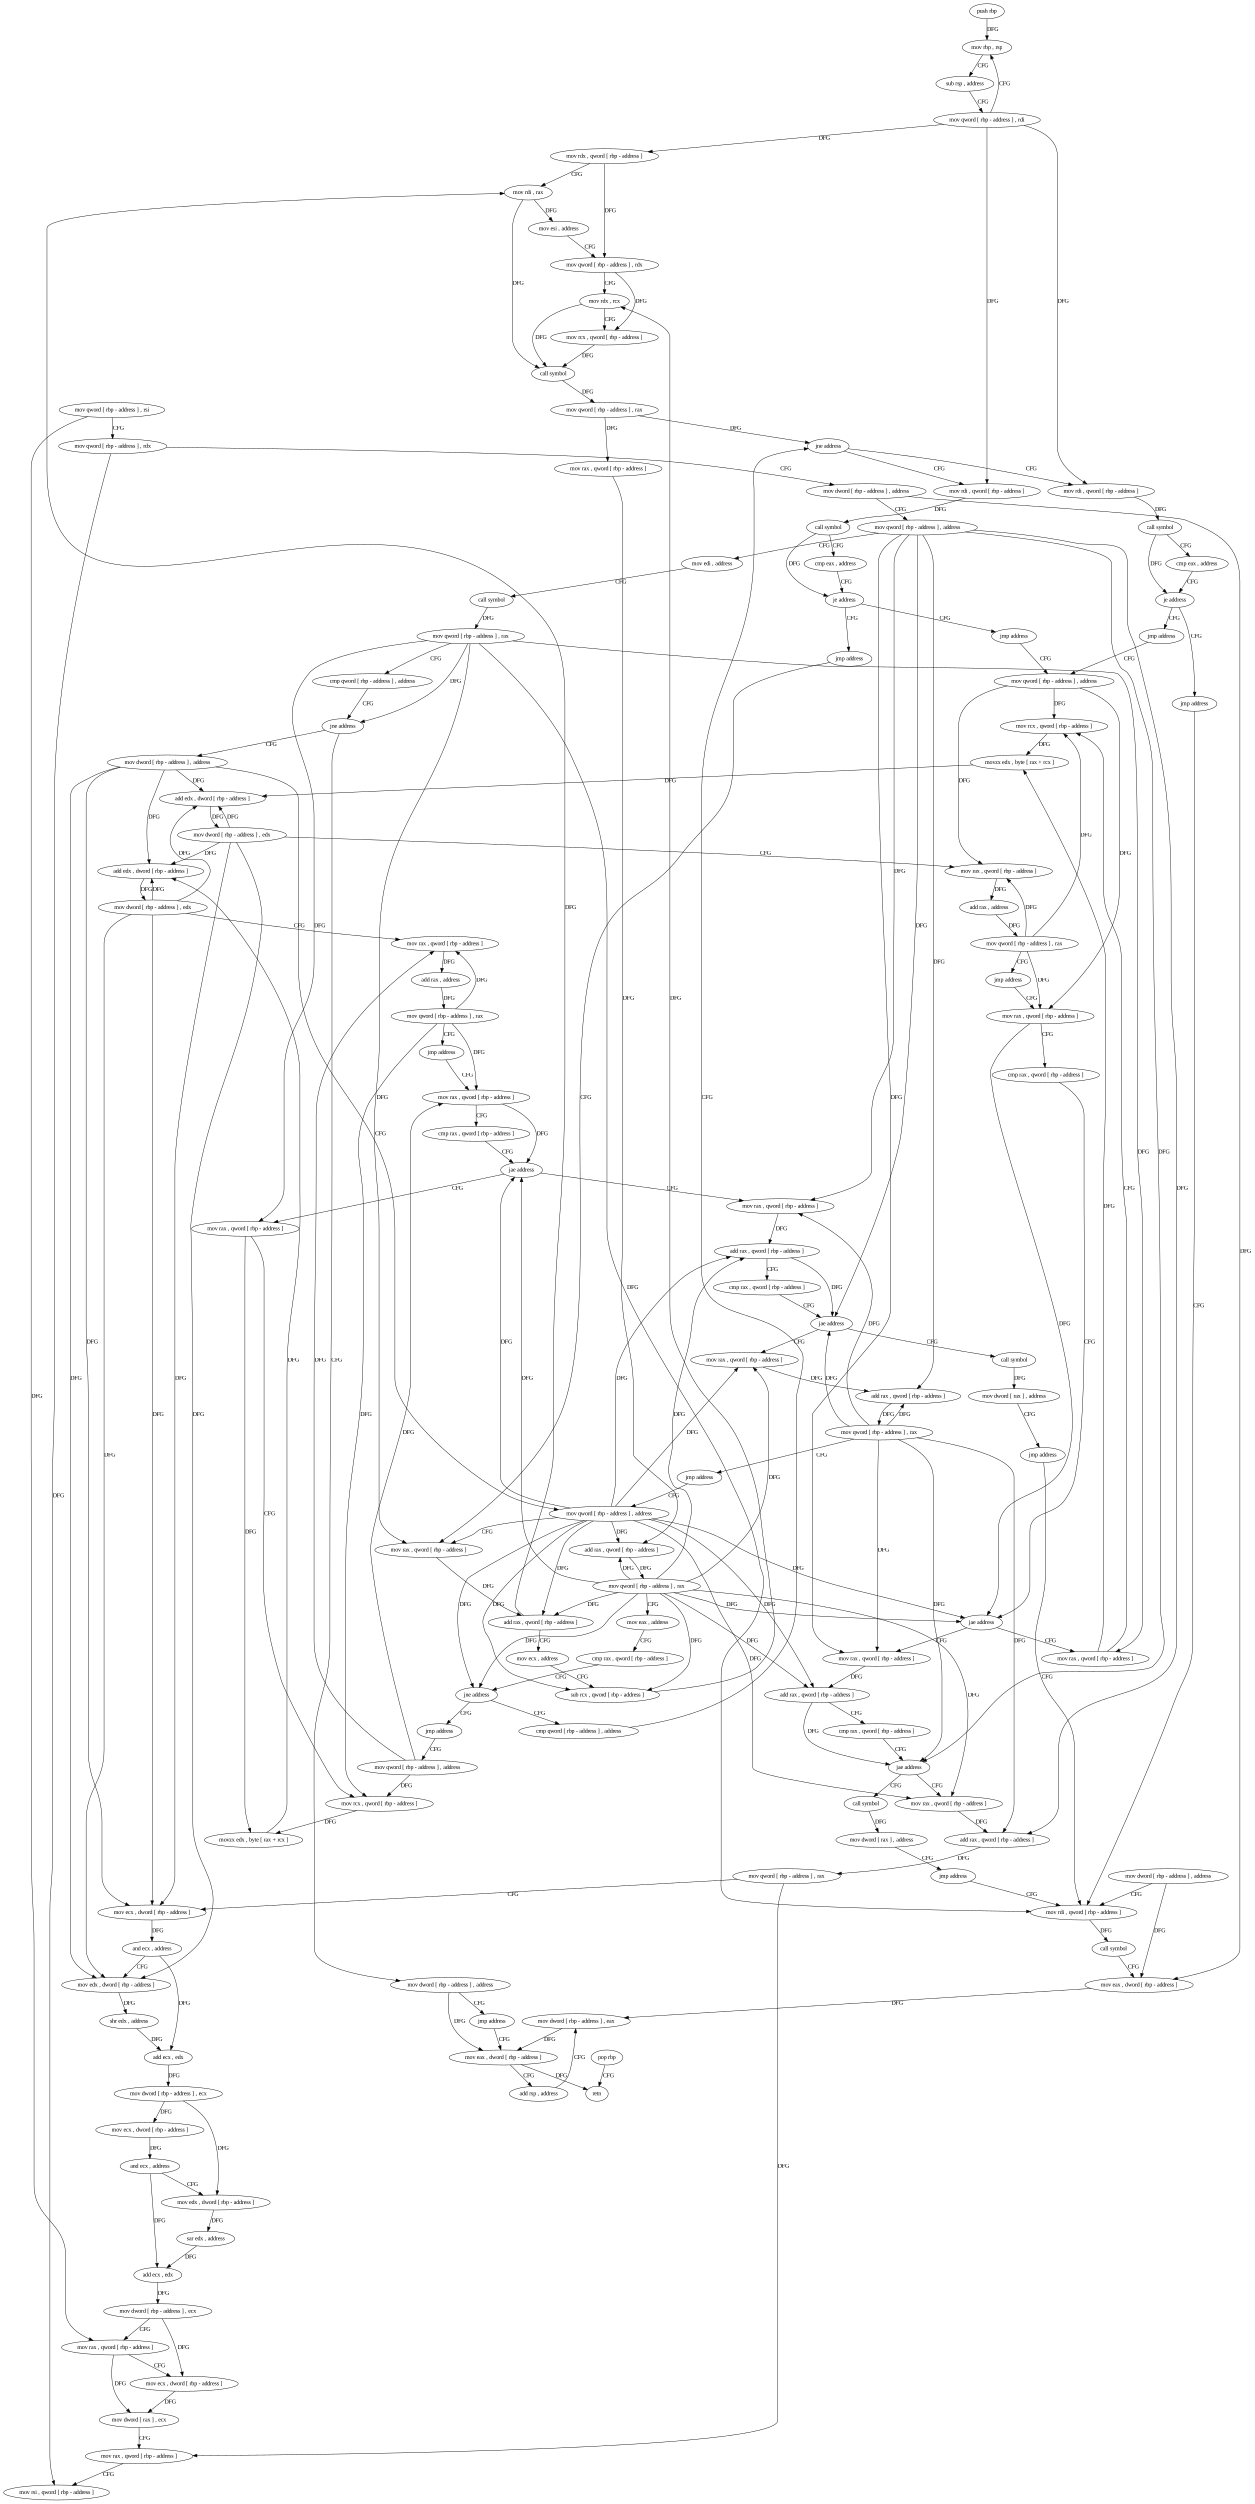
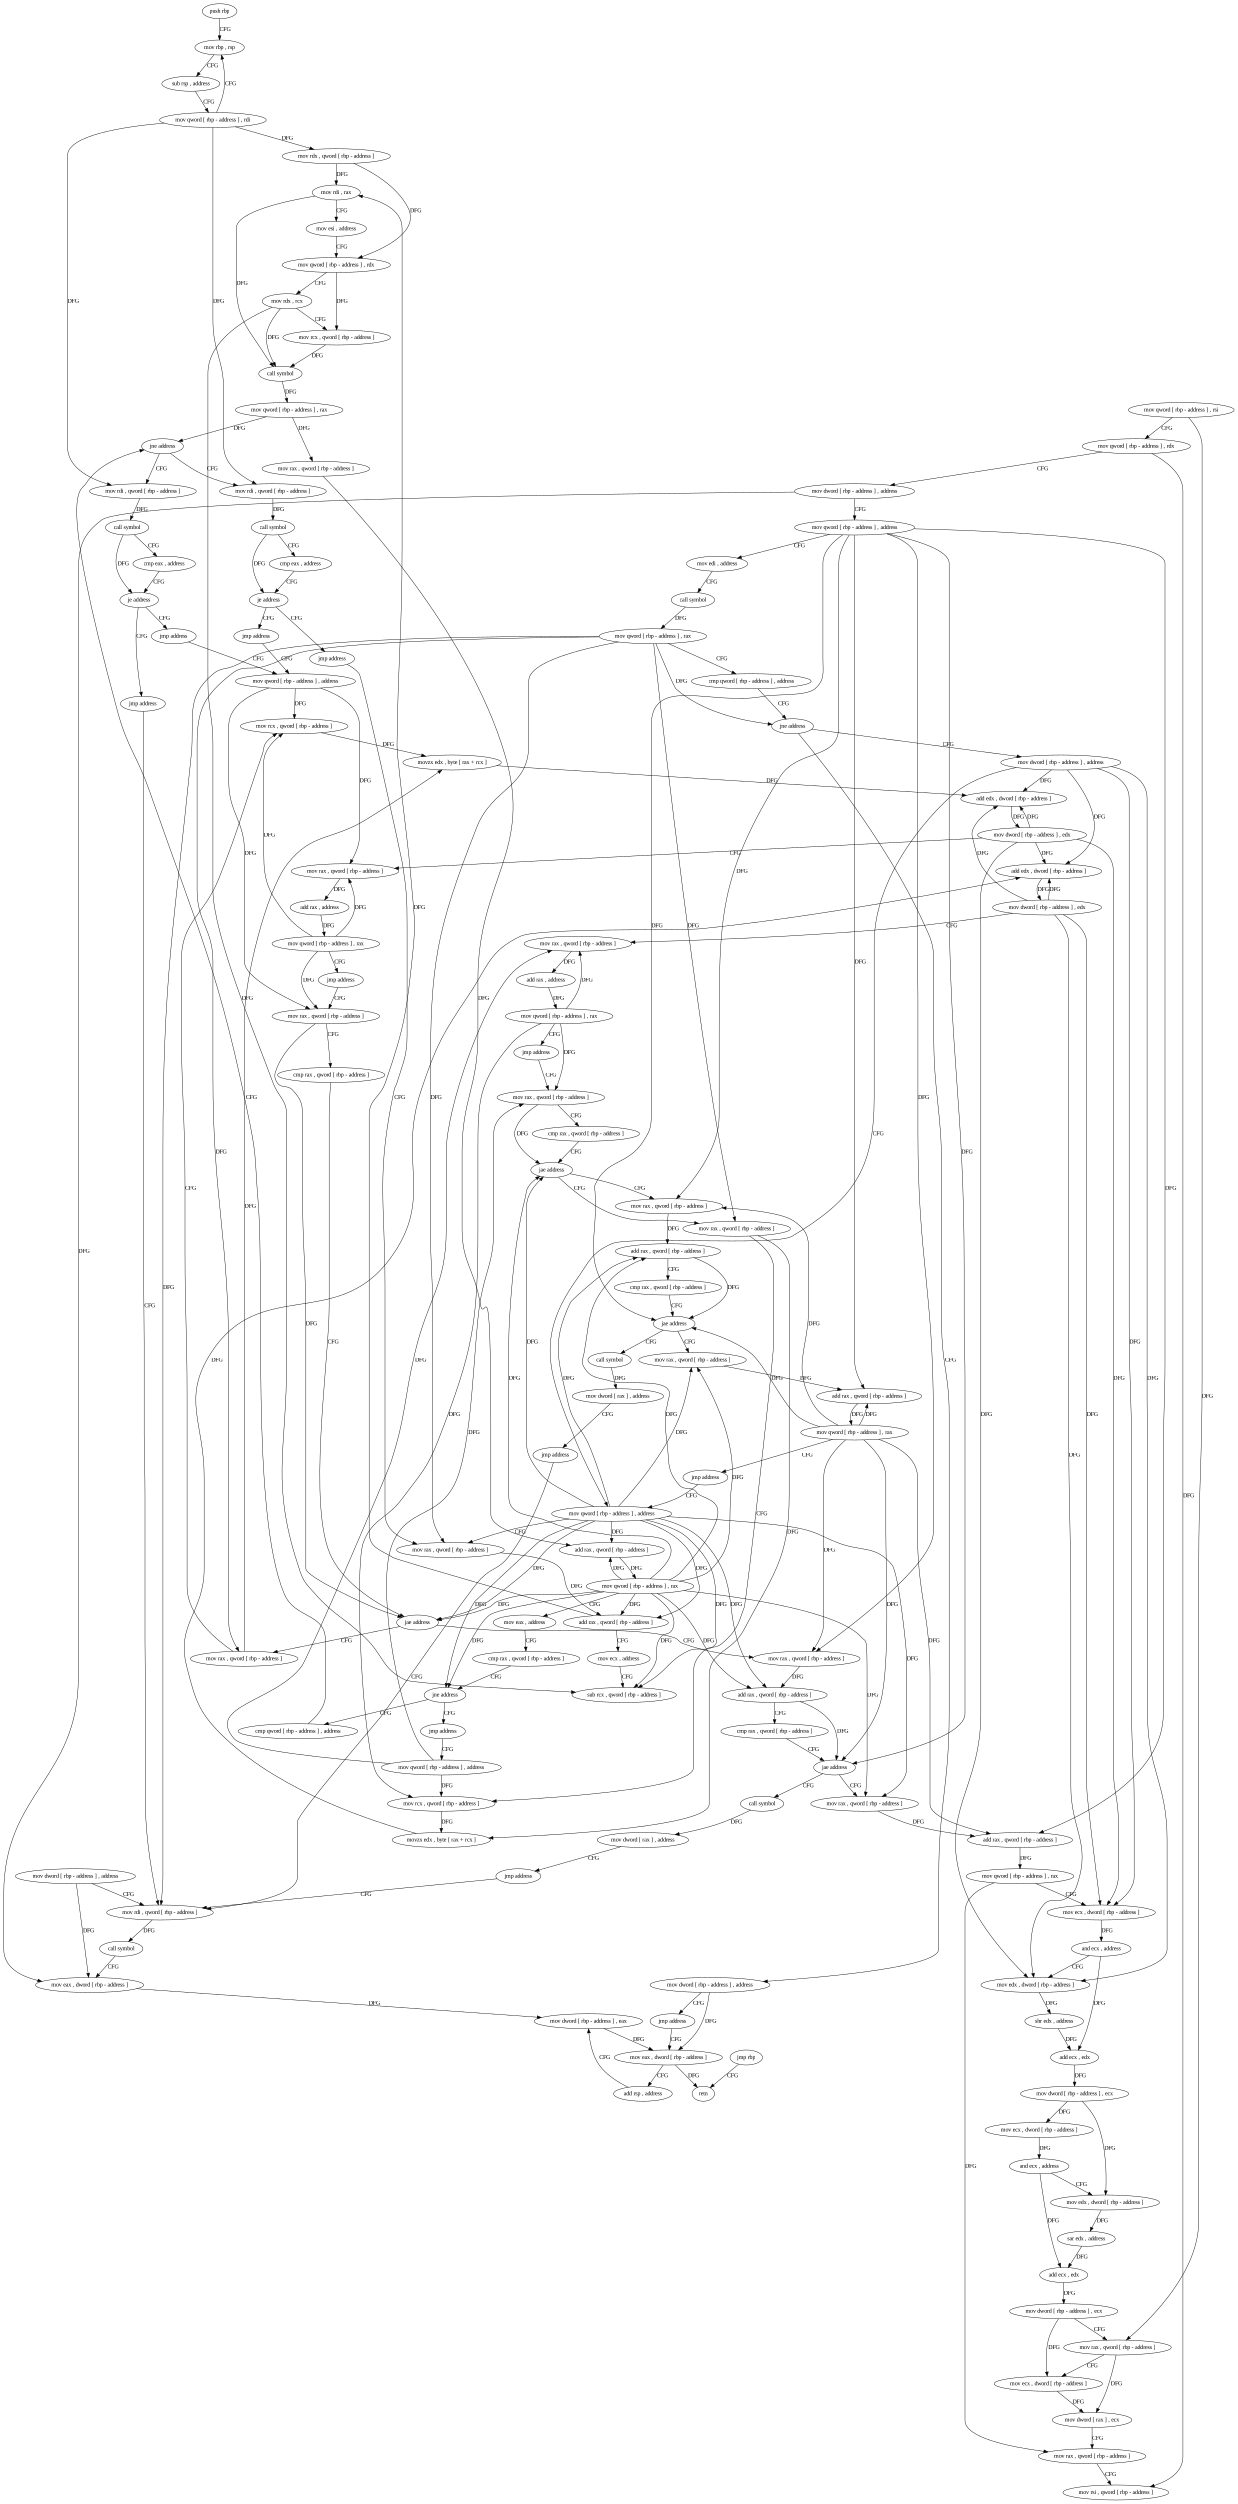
(993, 29) -> (225, 29)
(577, 174) -> (342, 174)
(551, 211) -> (342, 211)
(670, 1043) -> (273, 1081)
(607, 2058) -> (746, 2058)
